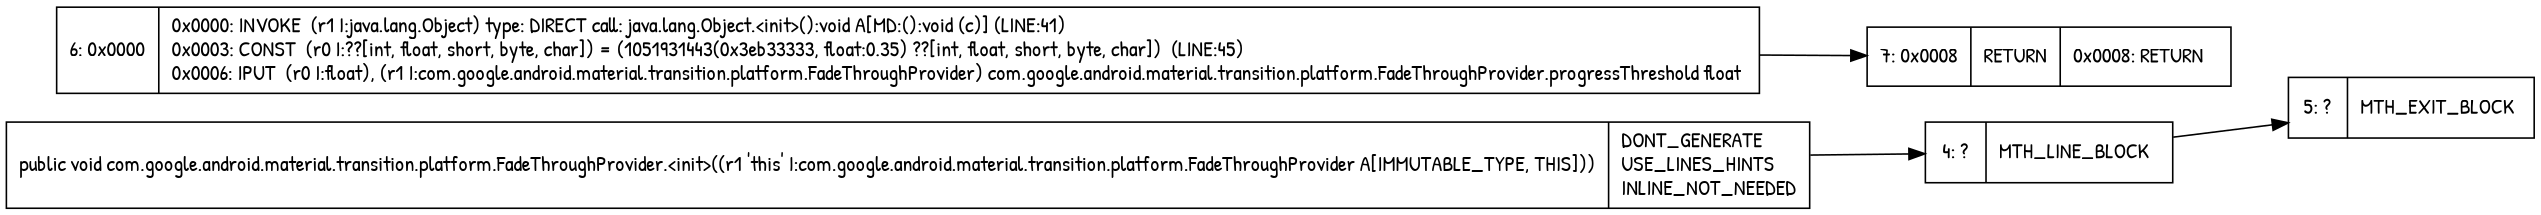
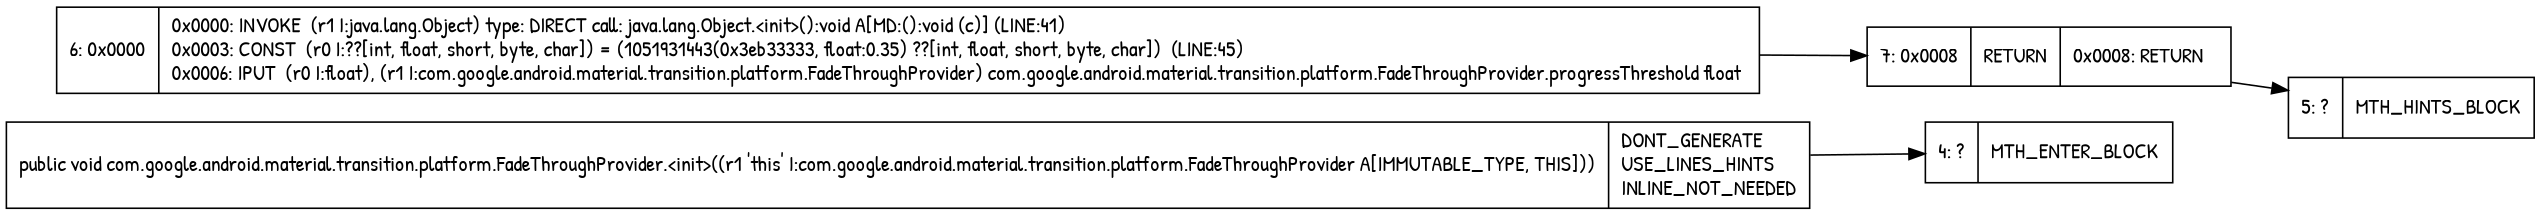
(2438, 107) -> (2438, 107)
(2223, 131) -> (2252, 85)
(2075, 152) -> (2075, 152)
